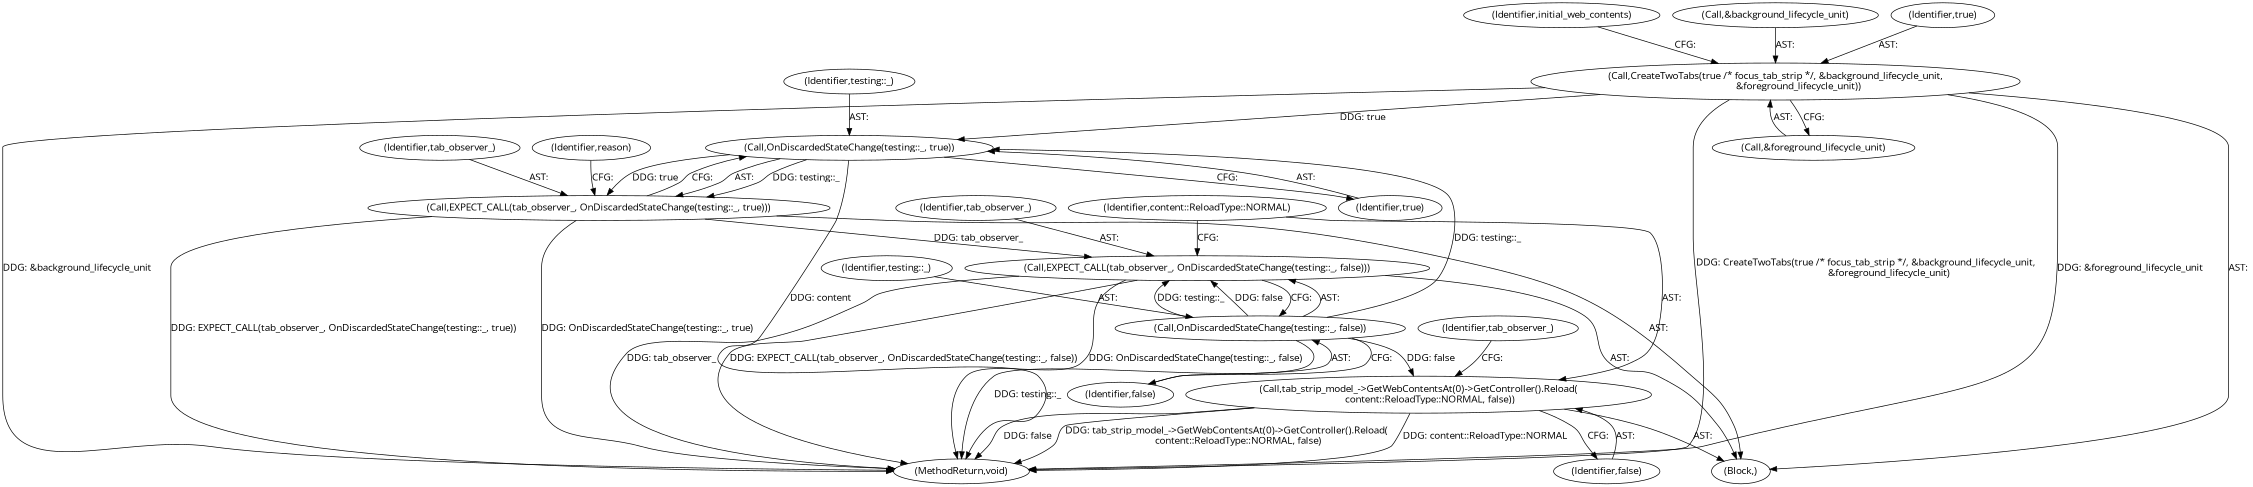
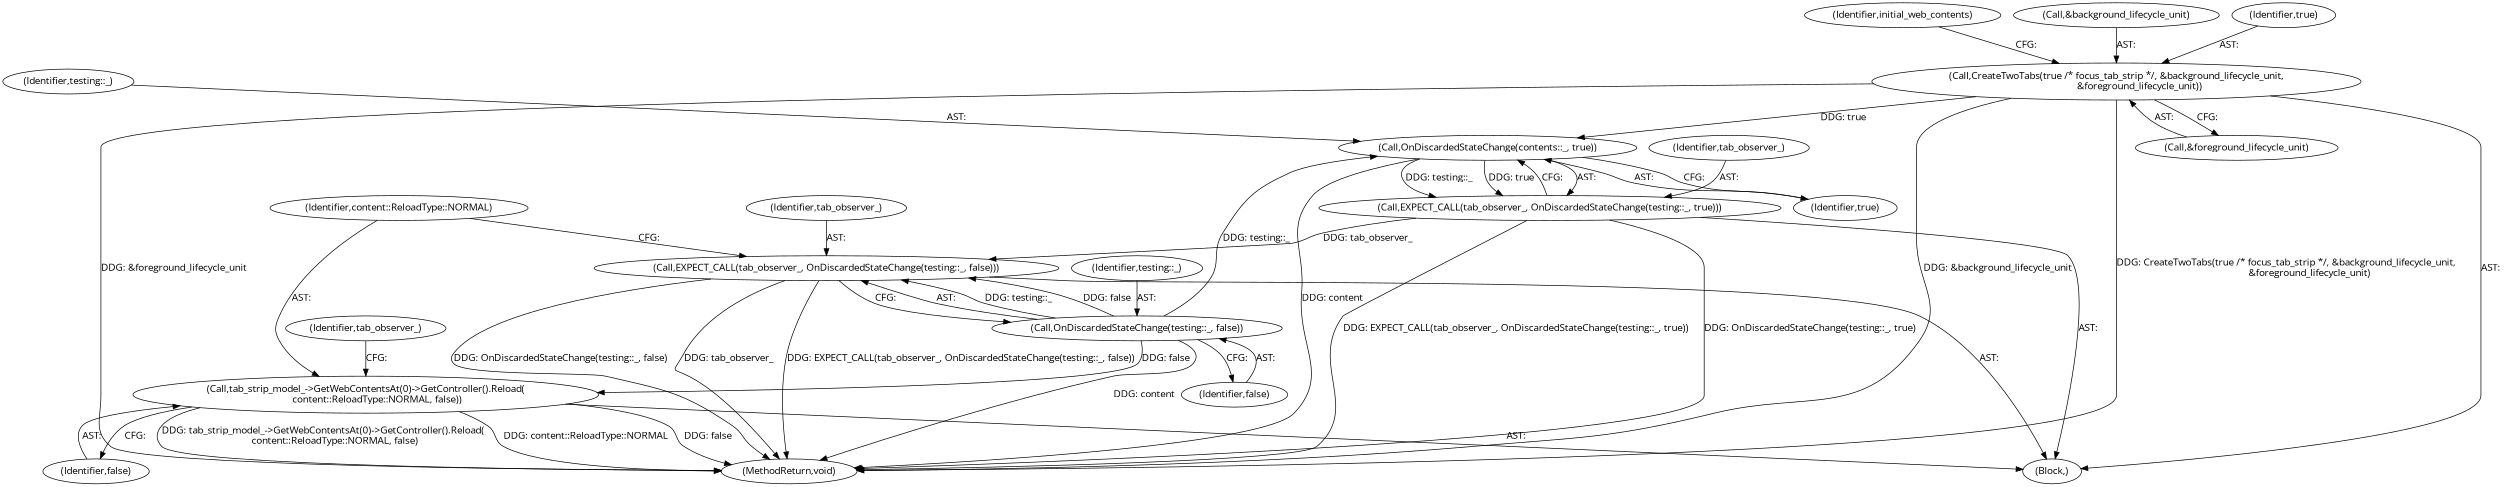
(591, 148) -> none
(849, 148) -> (1488, 148)
(1027, 395) -> (1144, 395)
